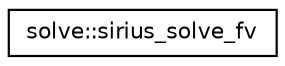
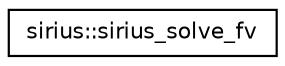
(143, 33) -> (143, 33)
